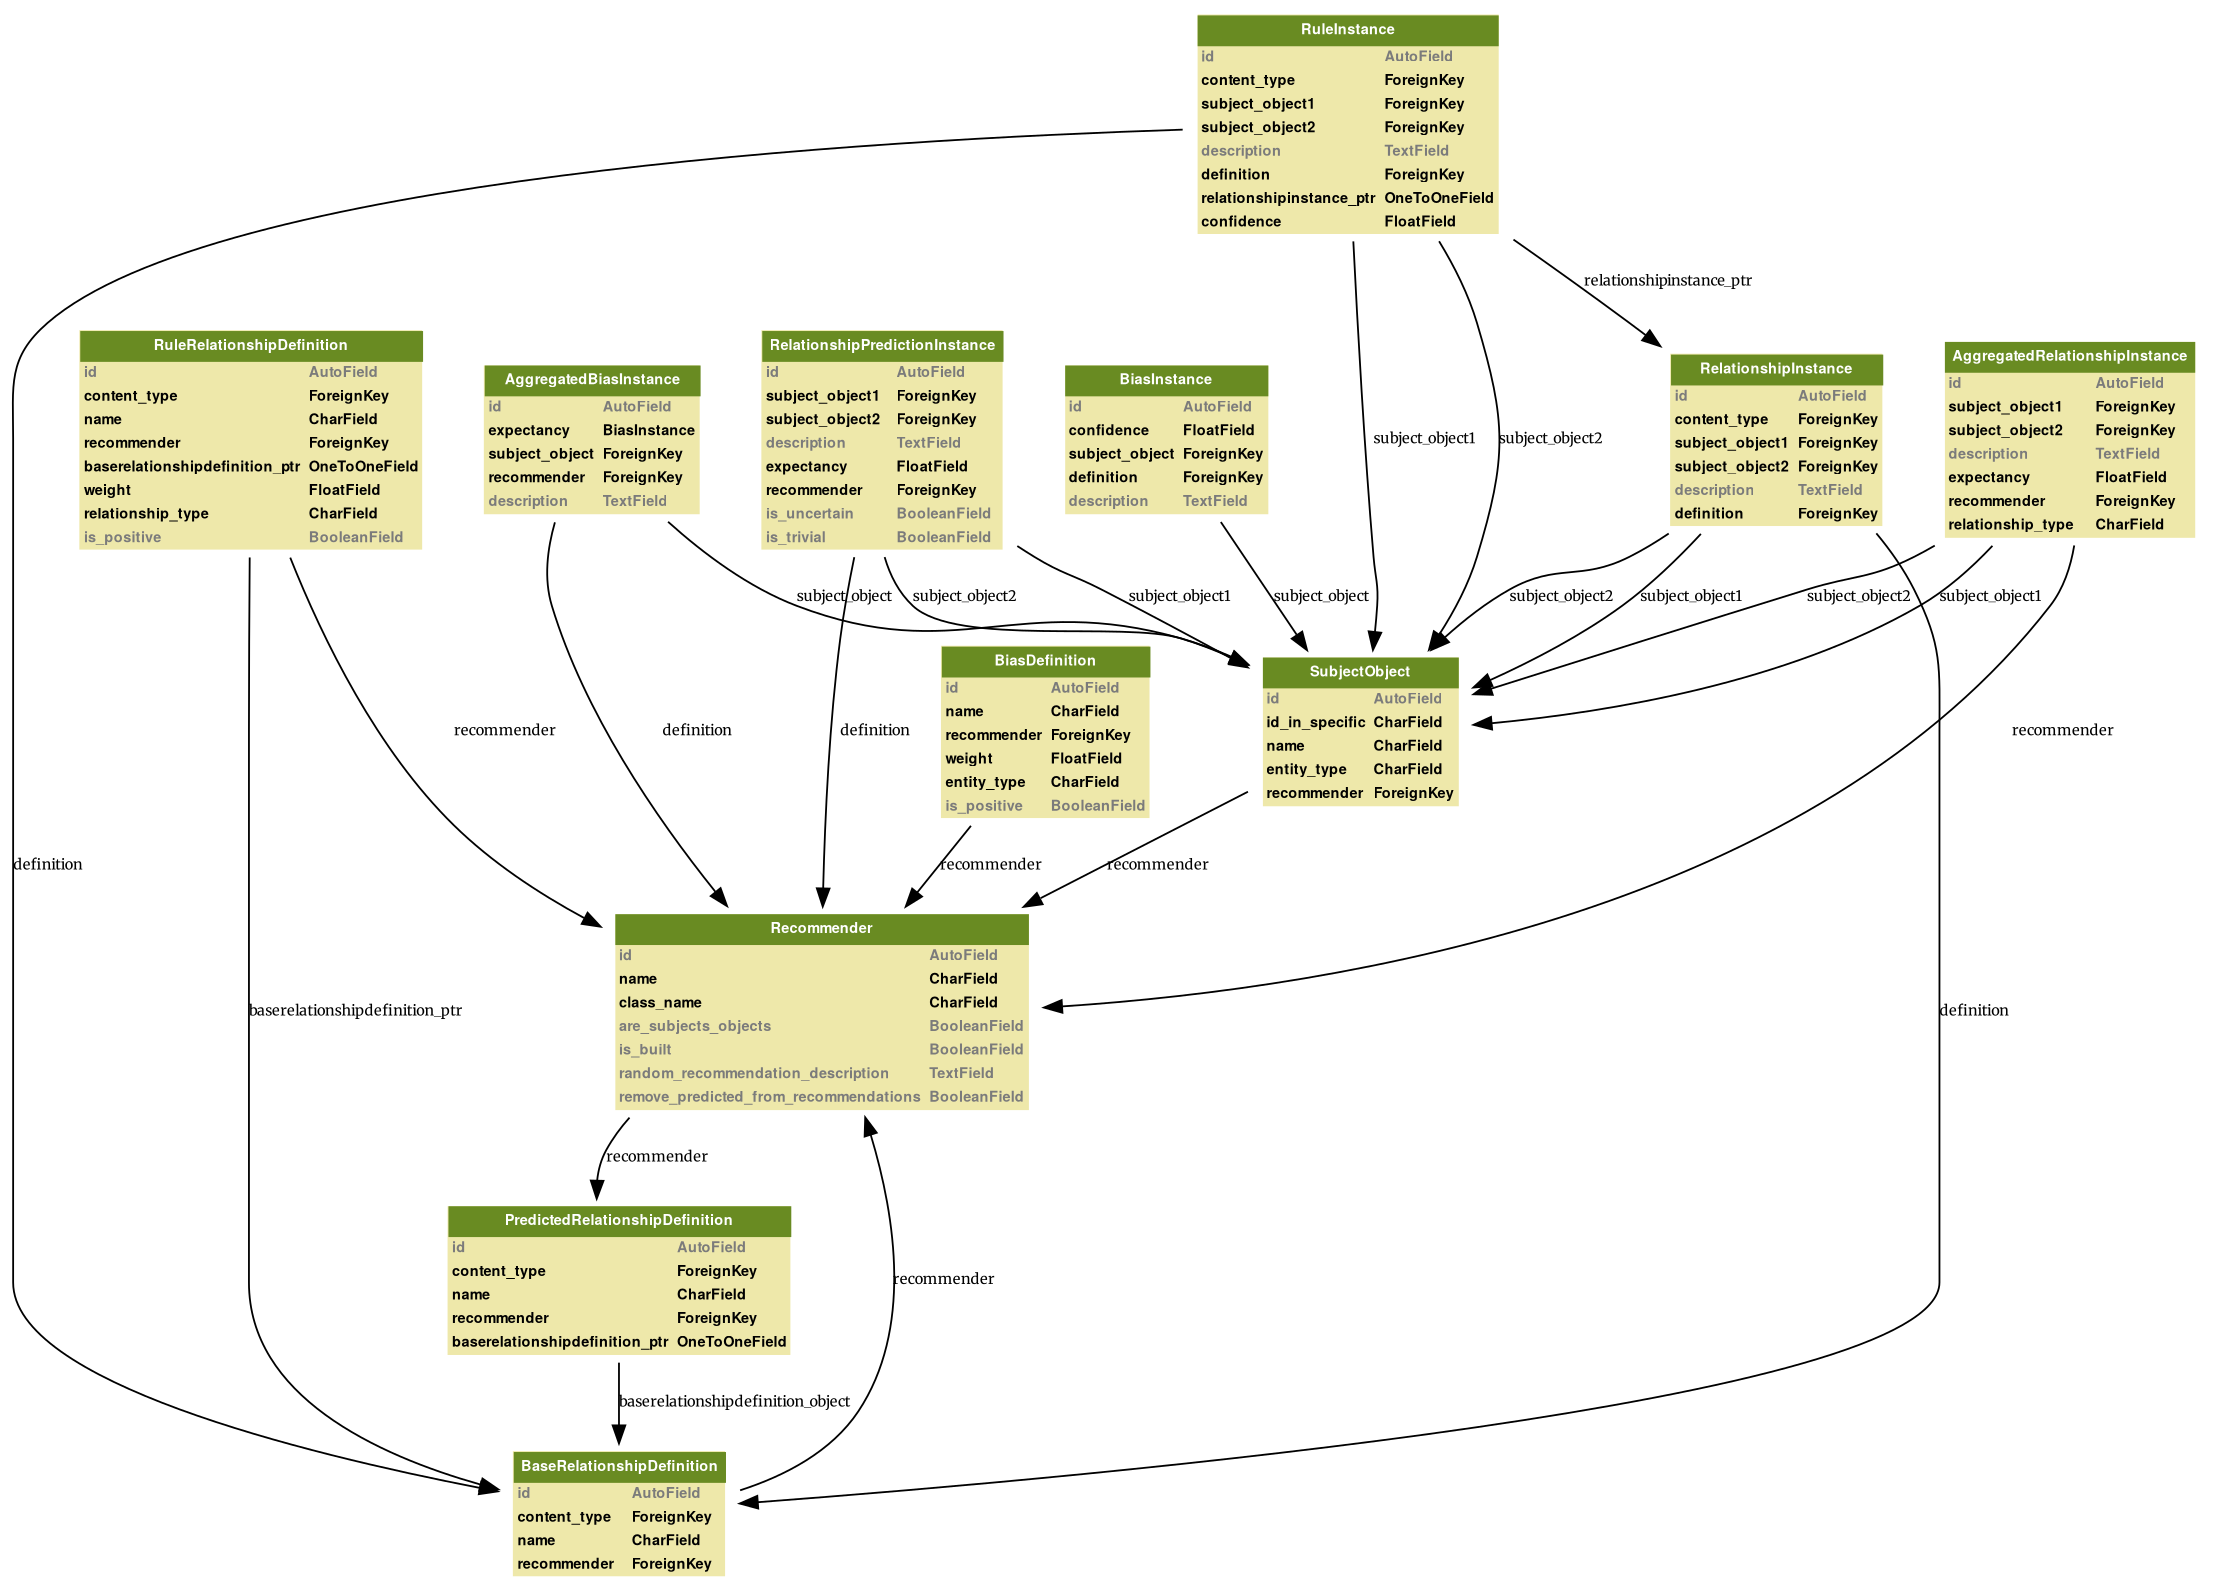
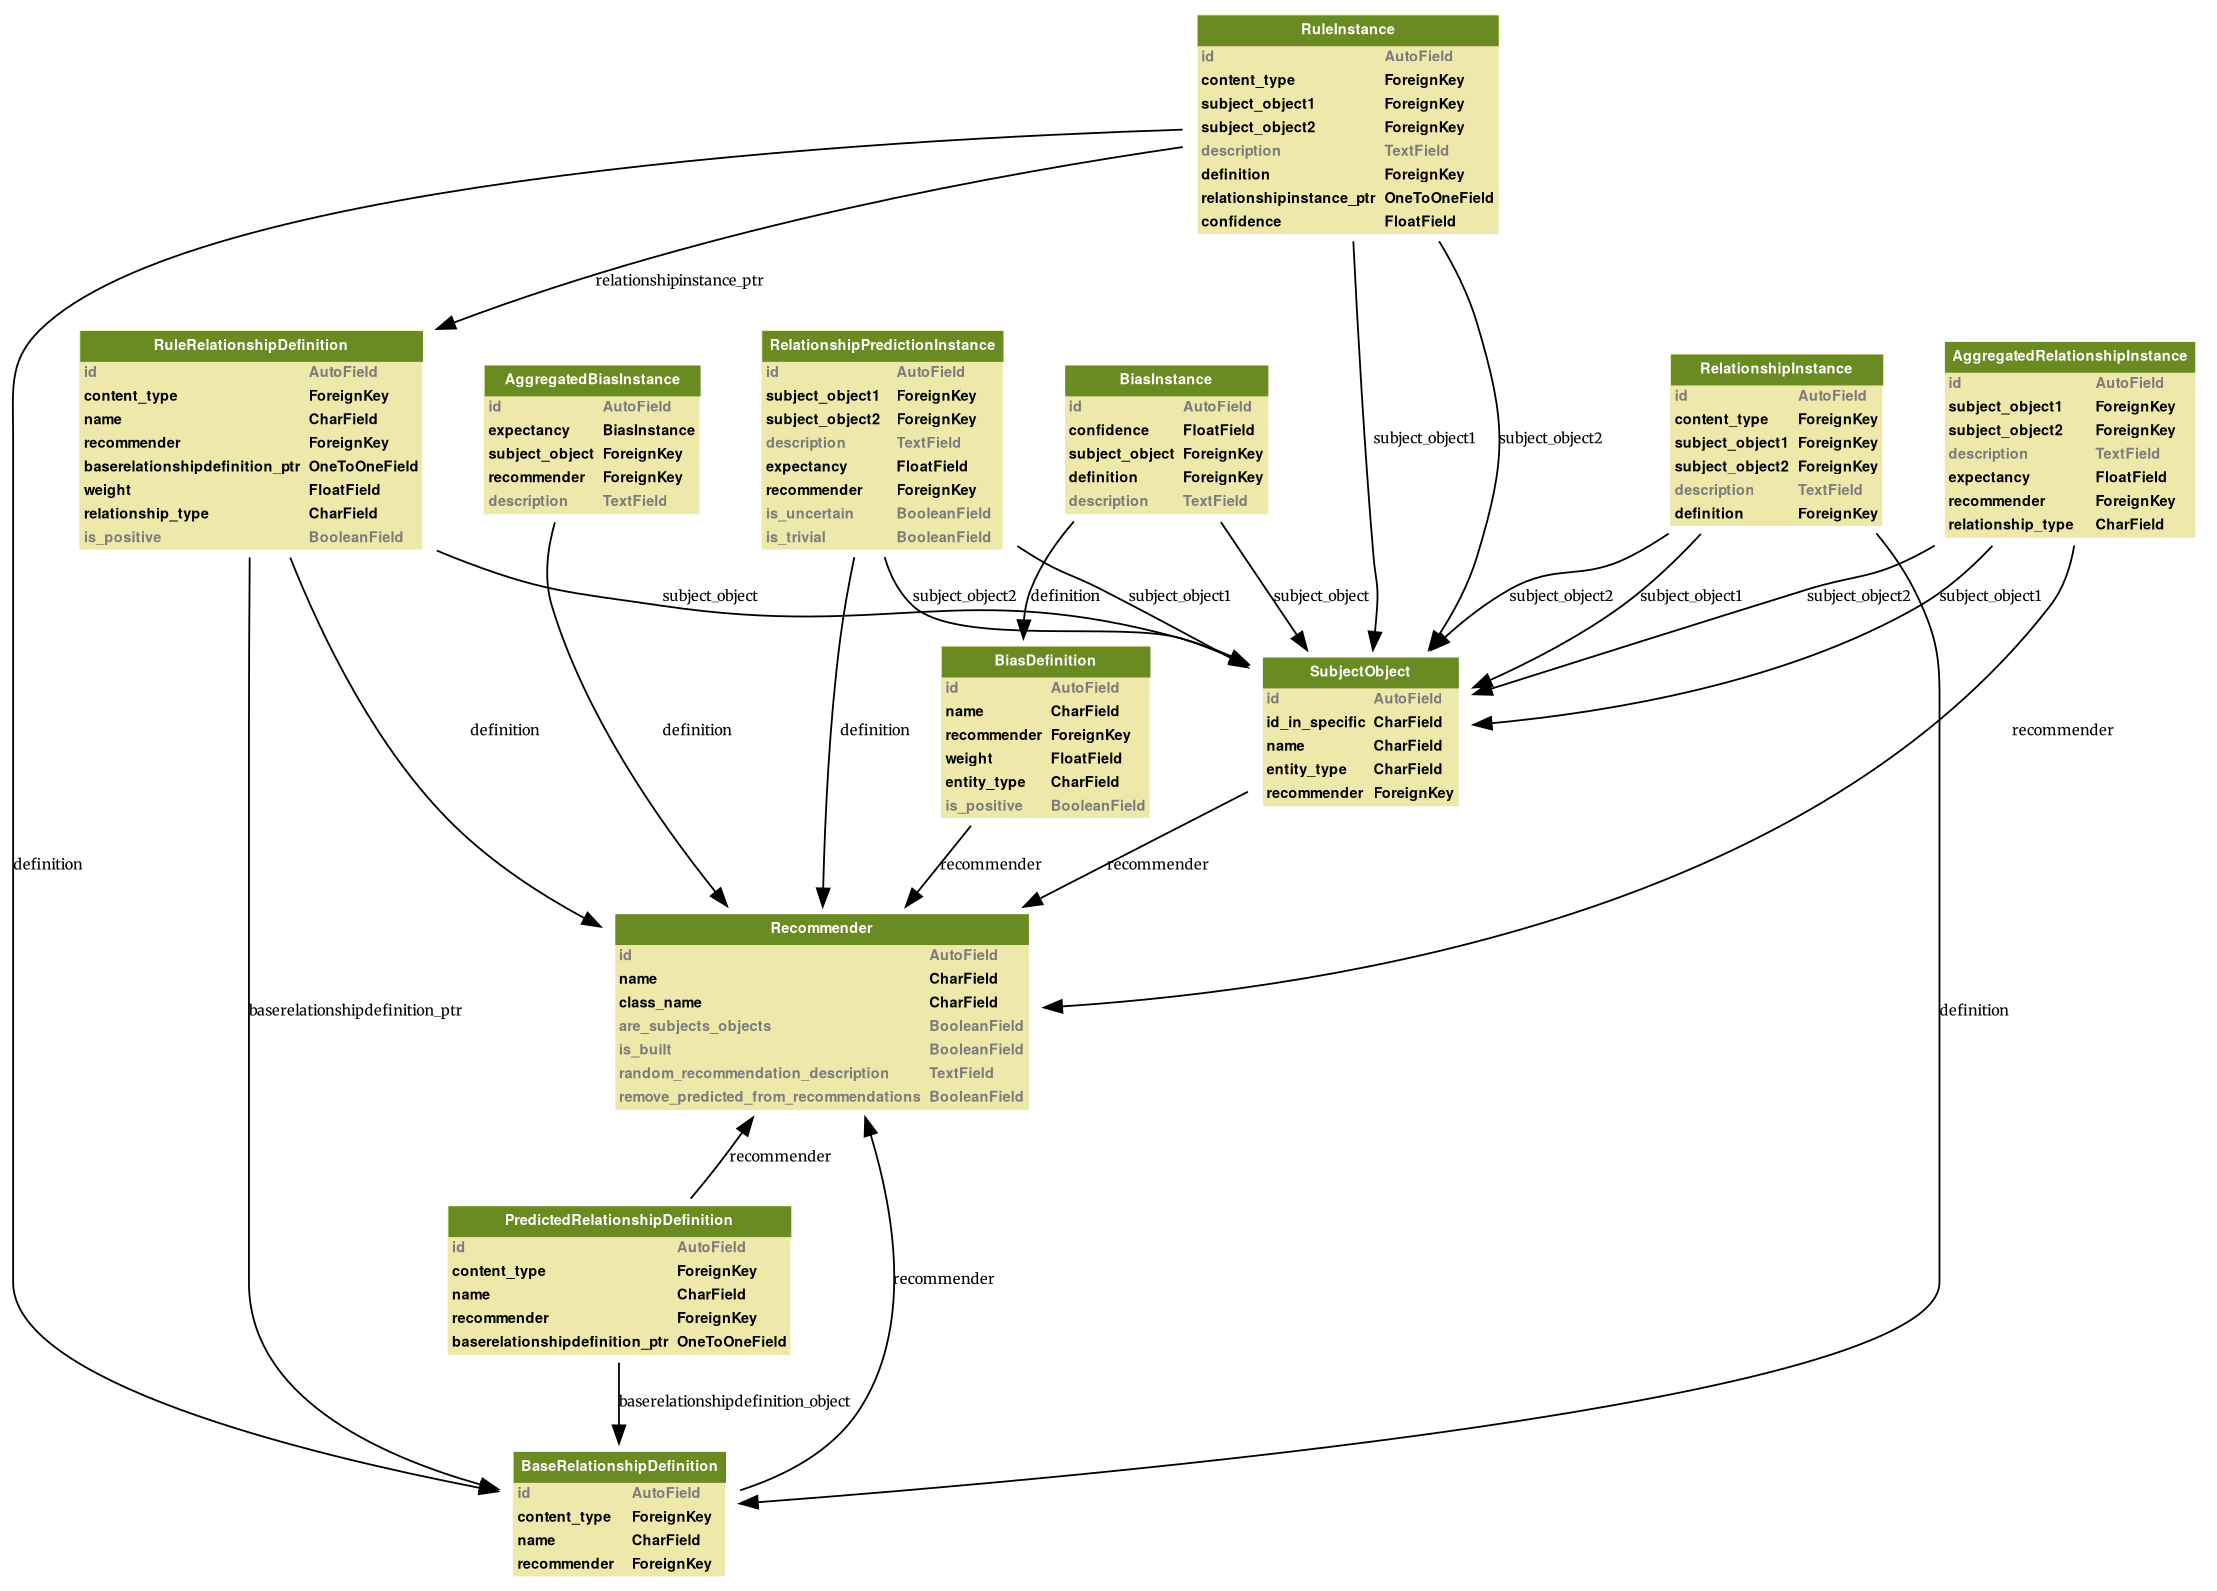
(1580, 287) -> (814, 216)
none -> (1038, 574)
(938, 631) -> (813, 616)
(506, 732) -> (506, 732)
(608, 1147) -> (717, 1166)
